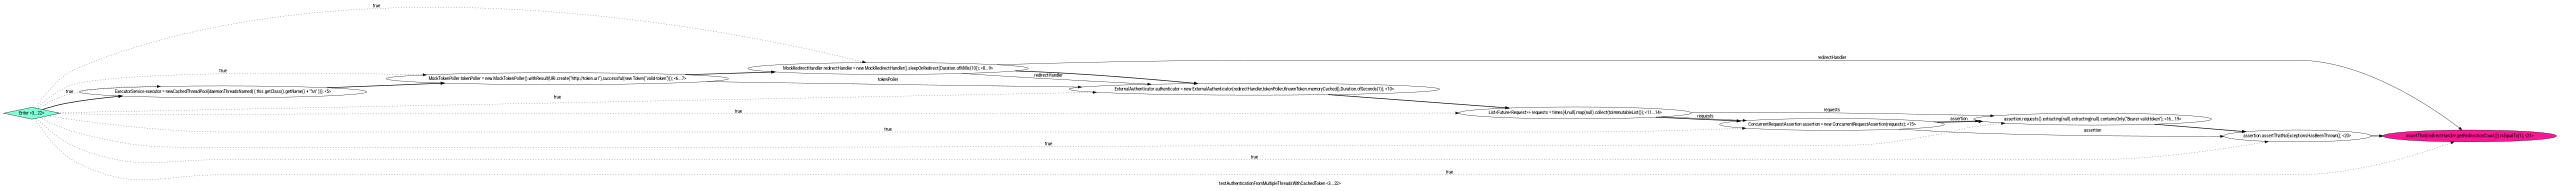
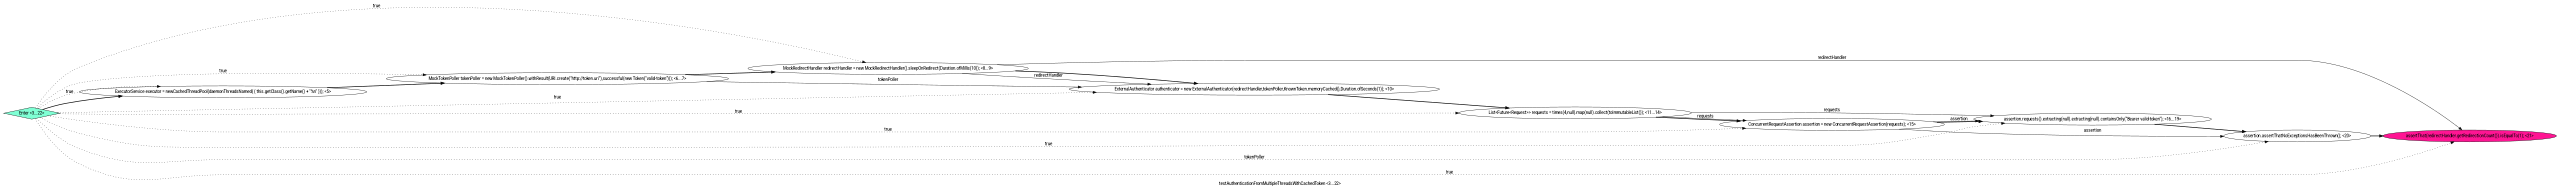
(1254, 157) -> (1254, 157)
